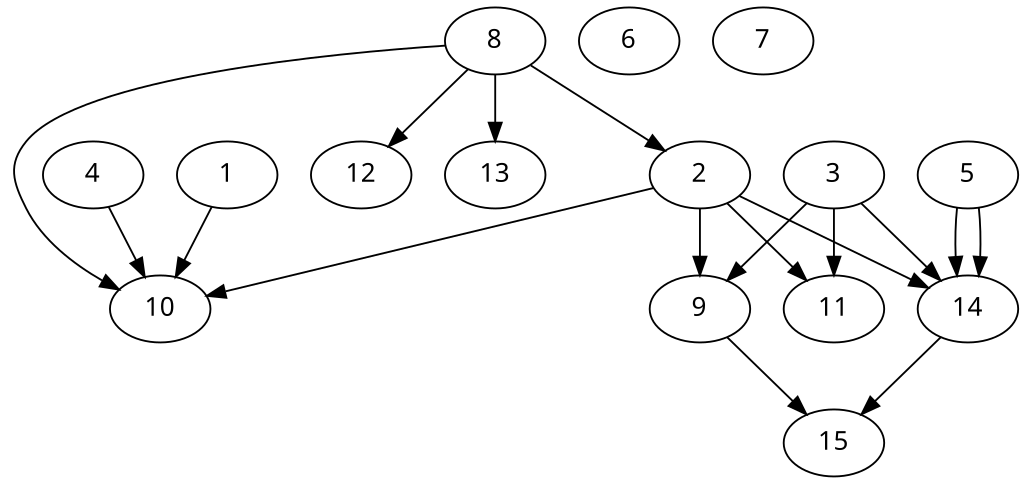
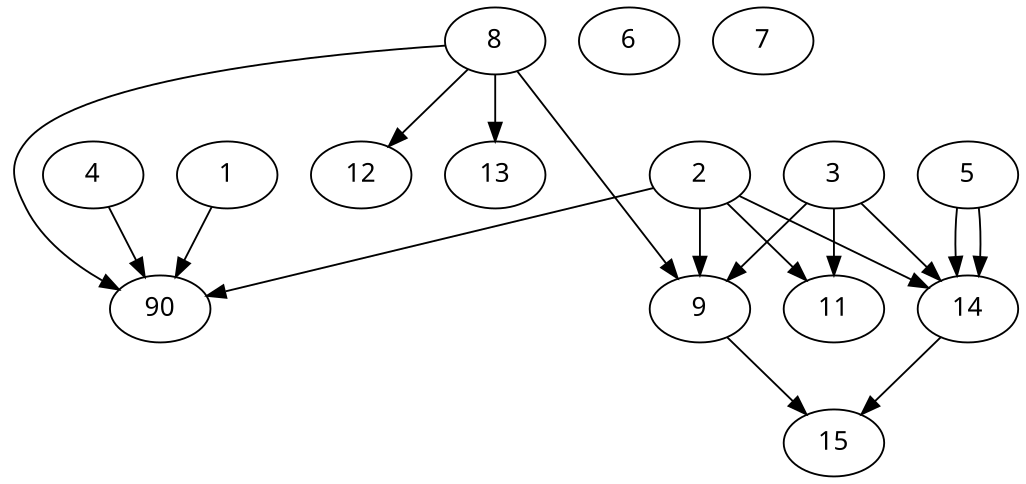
(590, 103) -> (592, 168)
(160, 309) -> (160, 309)
